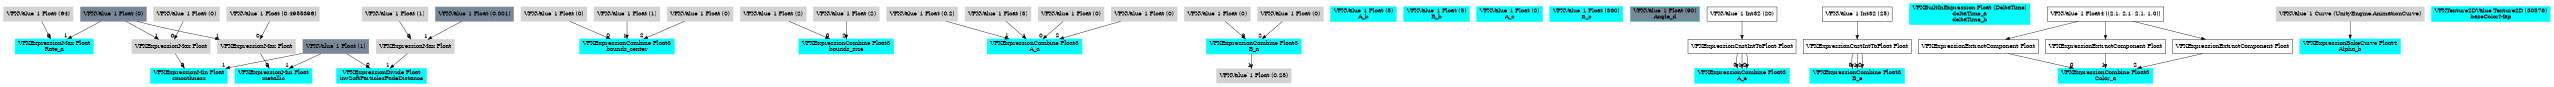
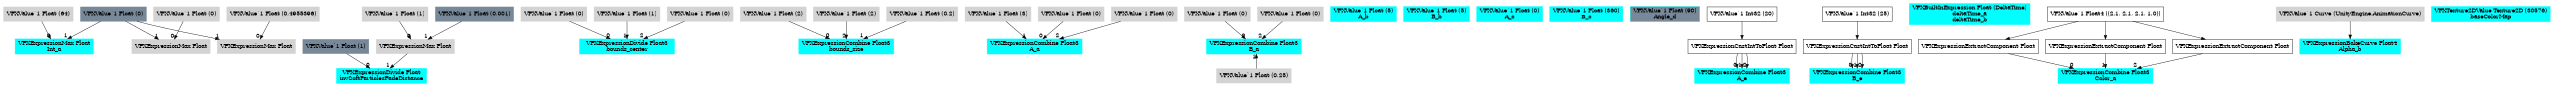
(976, 30) -> (887, 29)
(54, 46) -> (54, 46)
(627, 46) -> (627, 46)
(1251, 59) -> (1256, 63)
(189, 76) -> none
(273, 76) -> none
